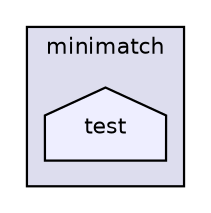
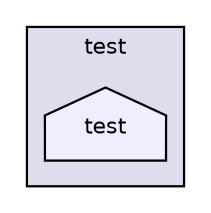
(105, 48) -> (105, 48)
